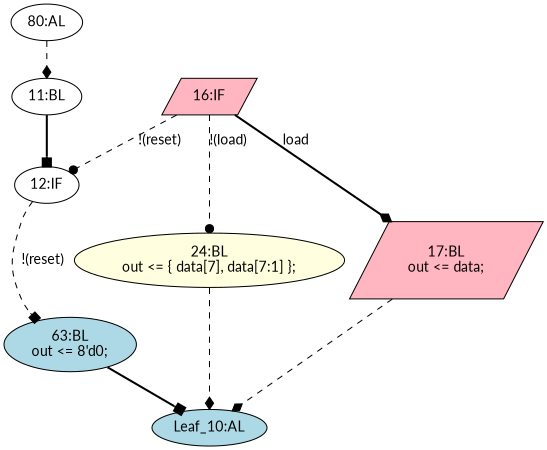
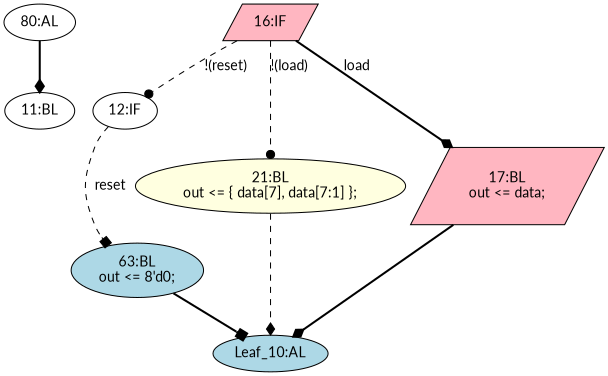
(47, 53) -> (40, 60)
(47, 136) -> none
(43, 260) -> (110, 186)
(209, 260) -> (271, 186)
(317, 351) -> (378, 277)
